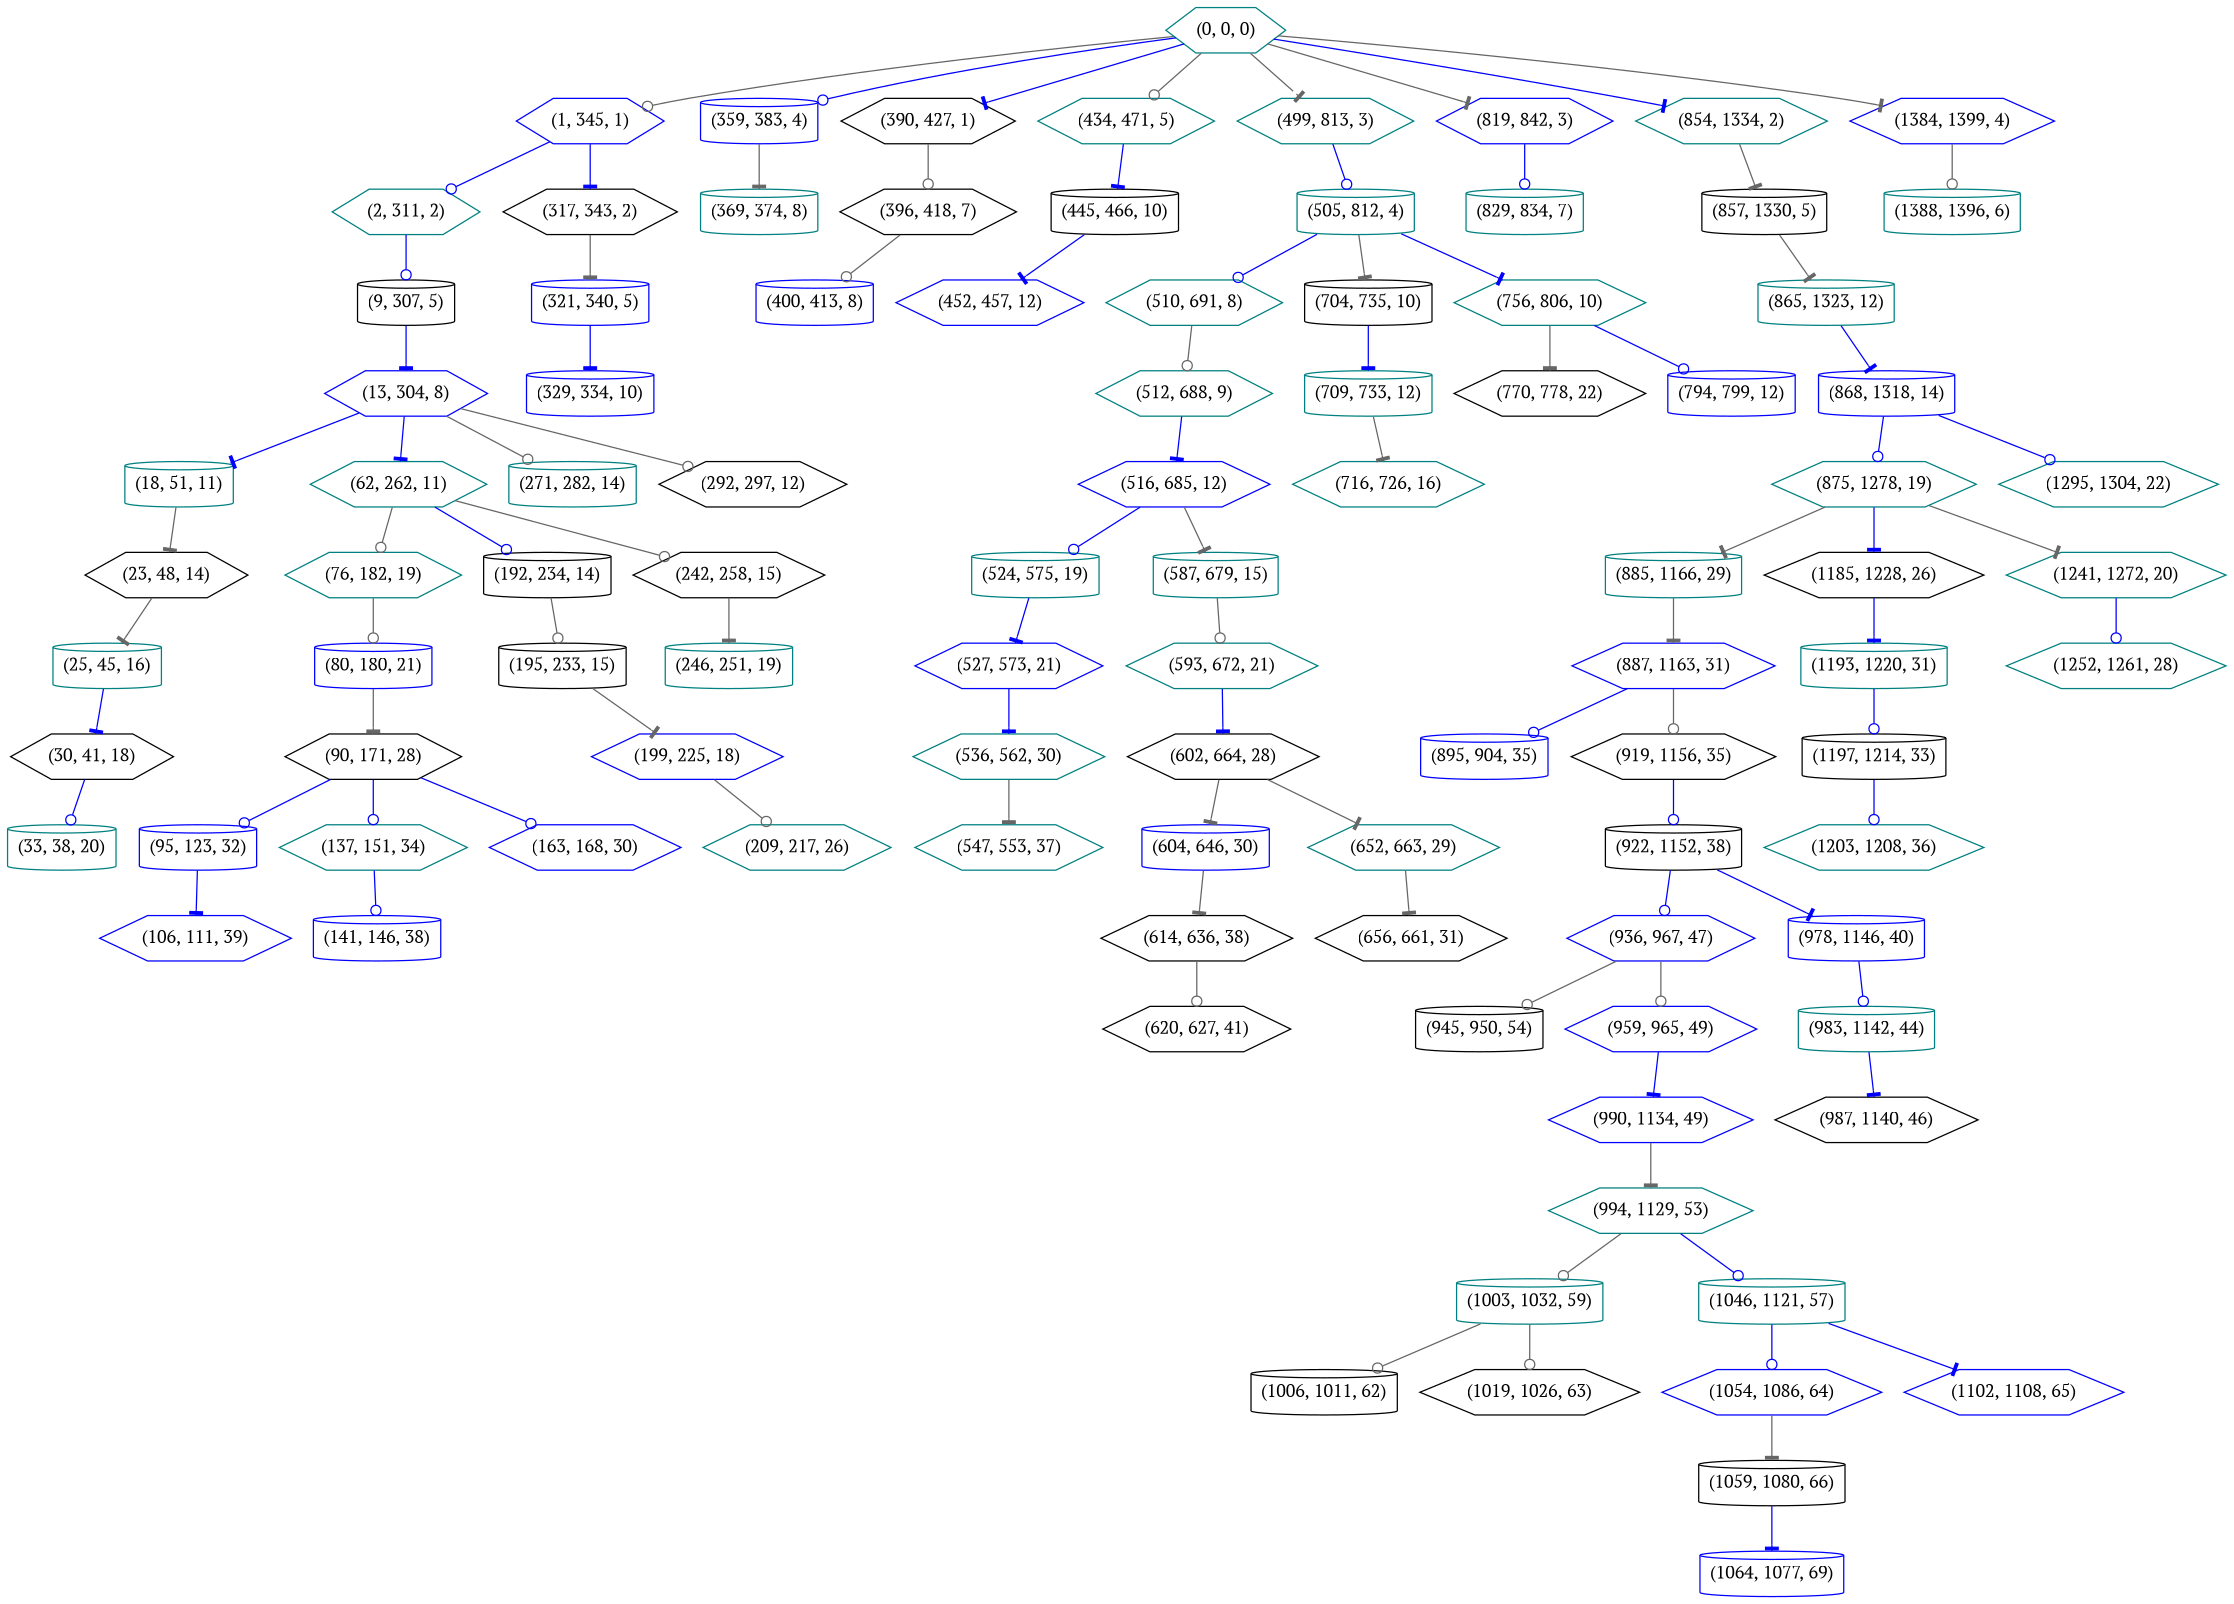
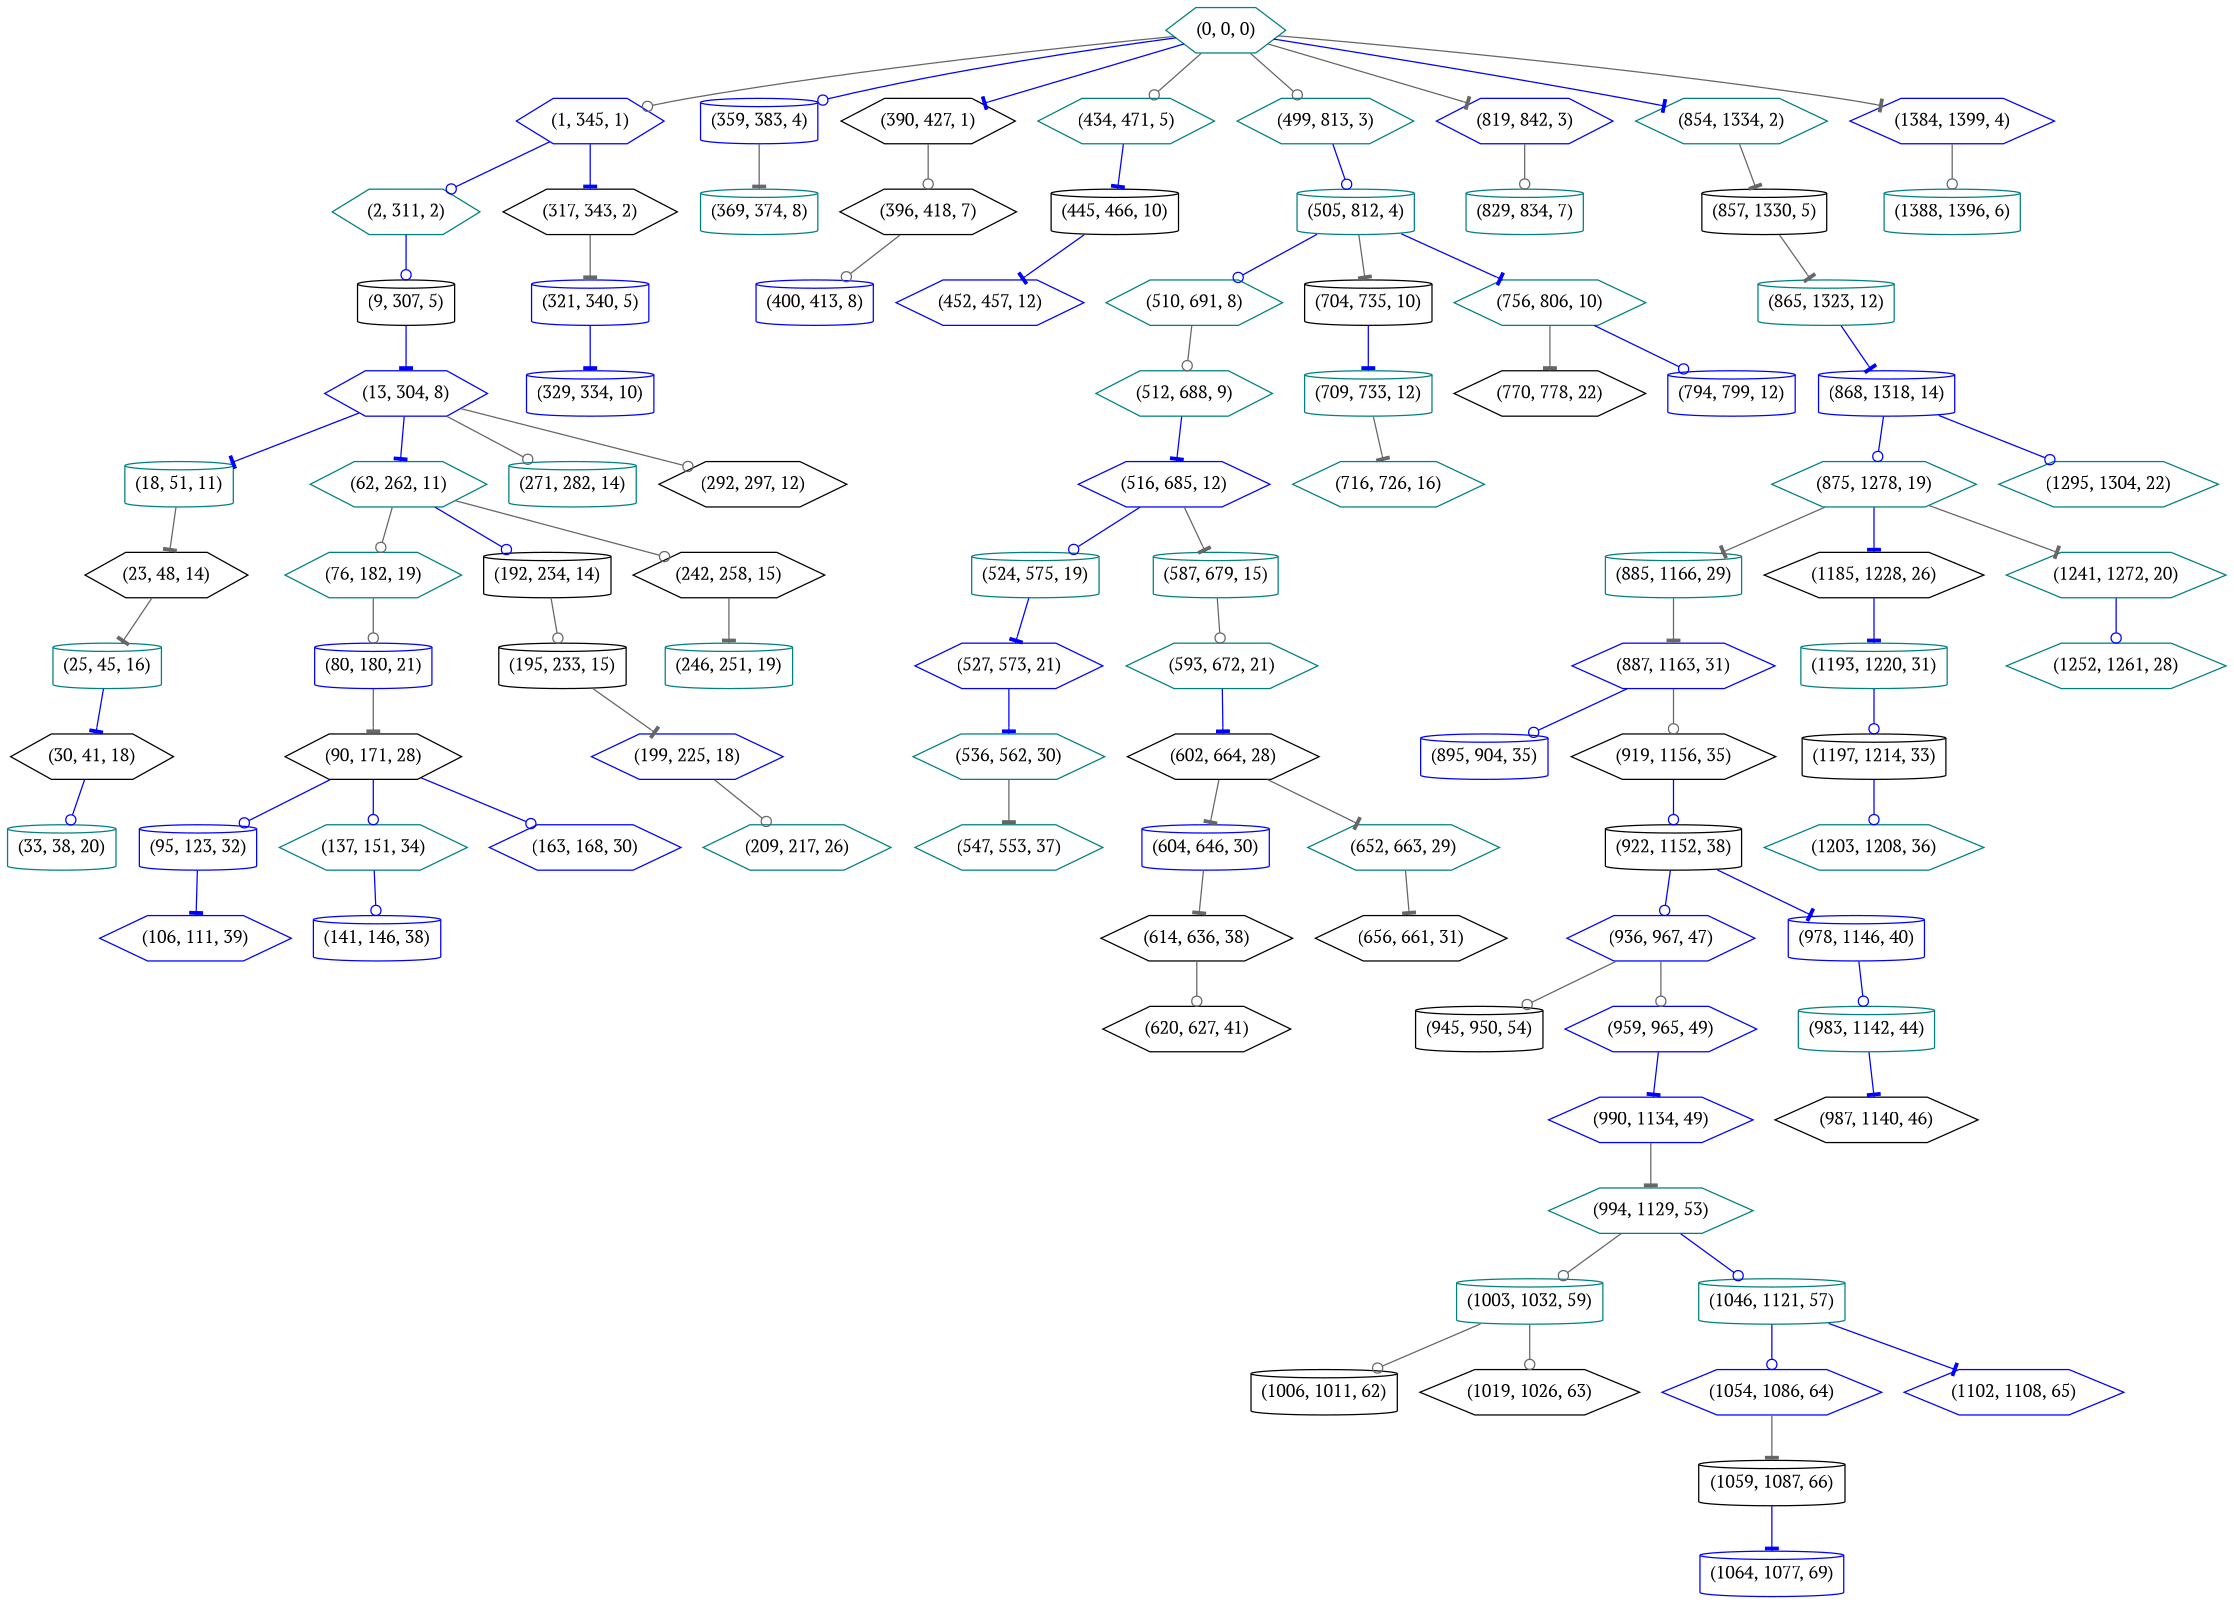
(1272, 72) -> (1272, 72)
(1525, 162) -> (1525, 162)
(1772, 1483) -> (1772, 1483)
